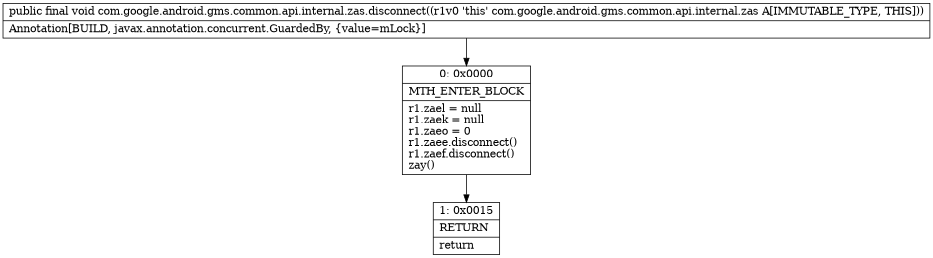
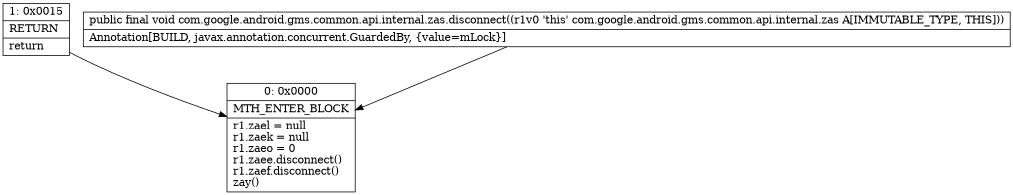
(466, 185) -> (143, 86)
